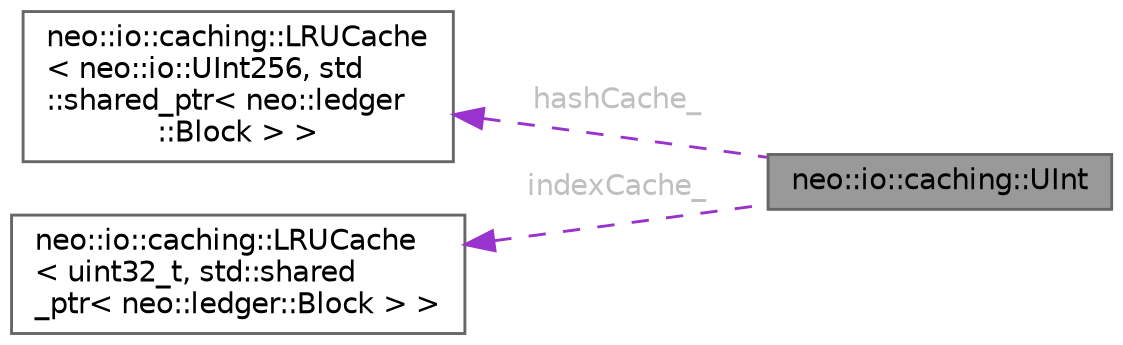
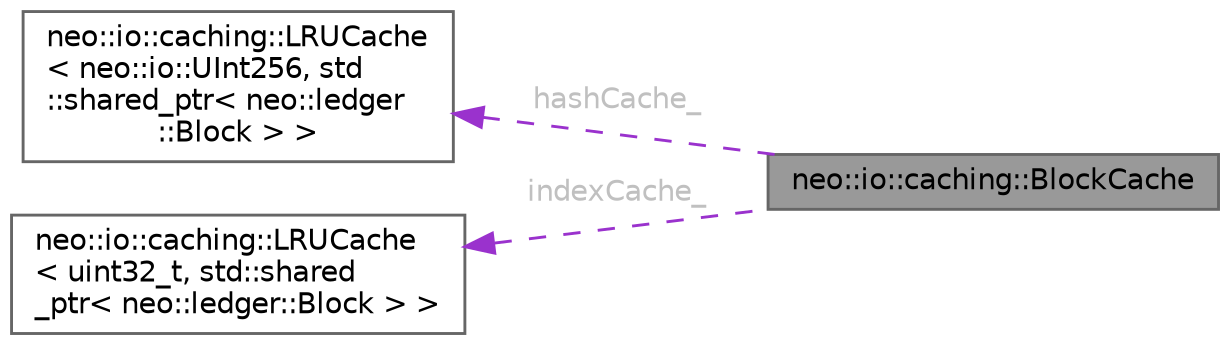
(940, 182) -> (993, 182)
